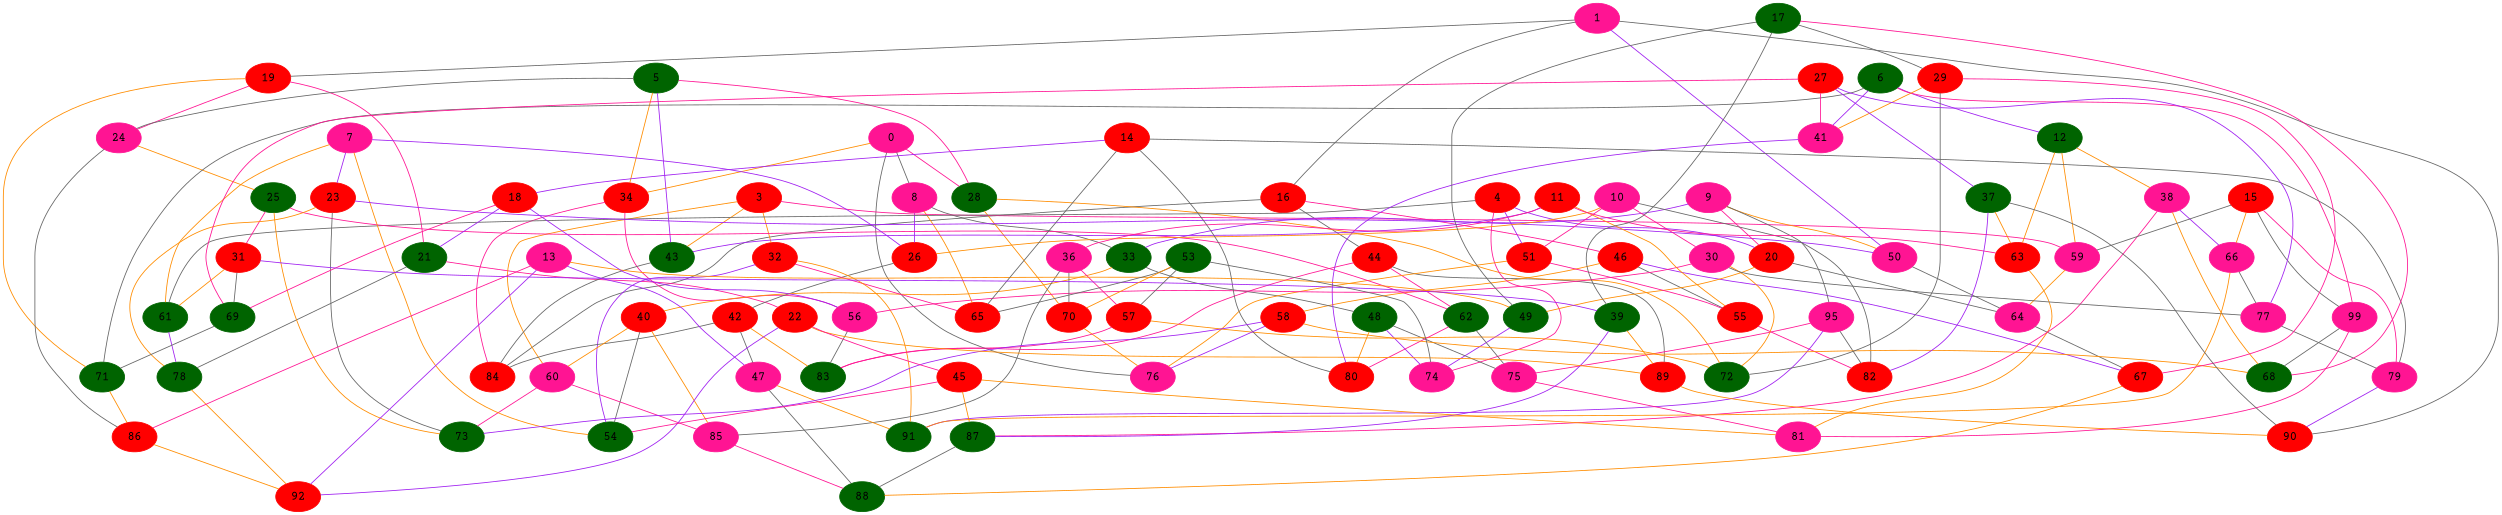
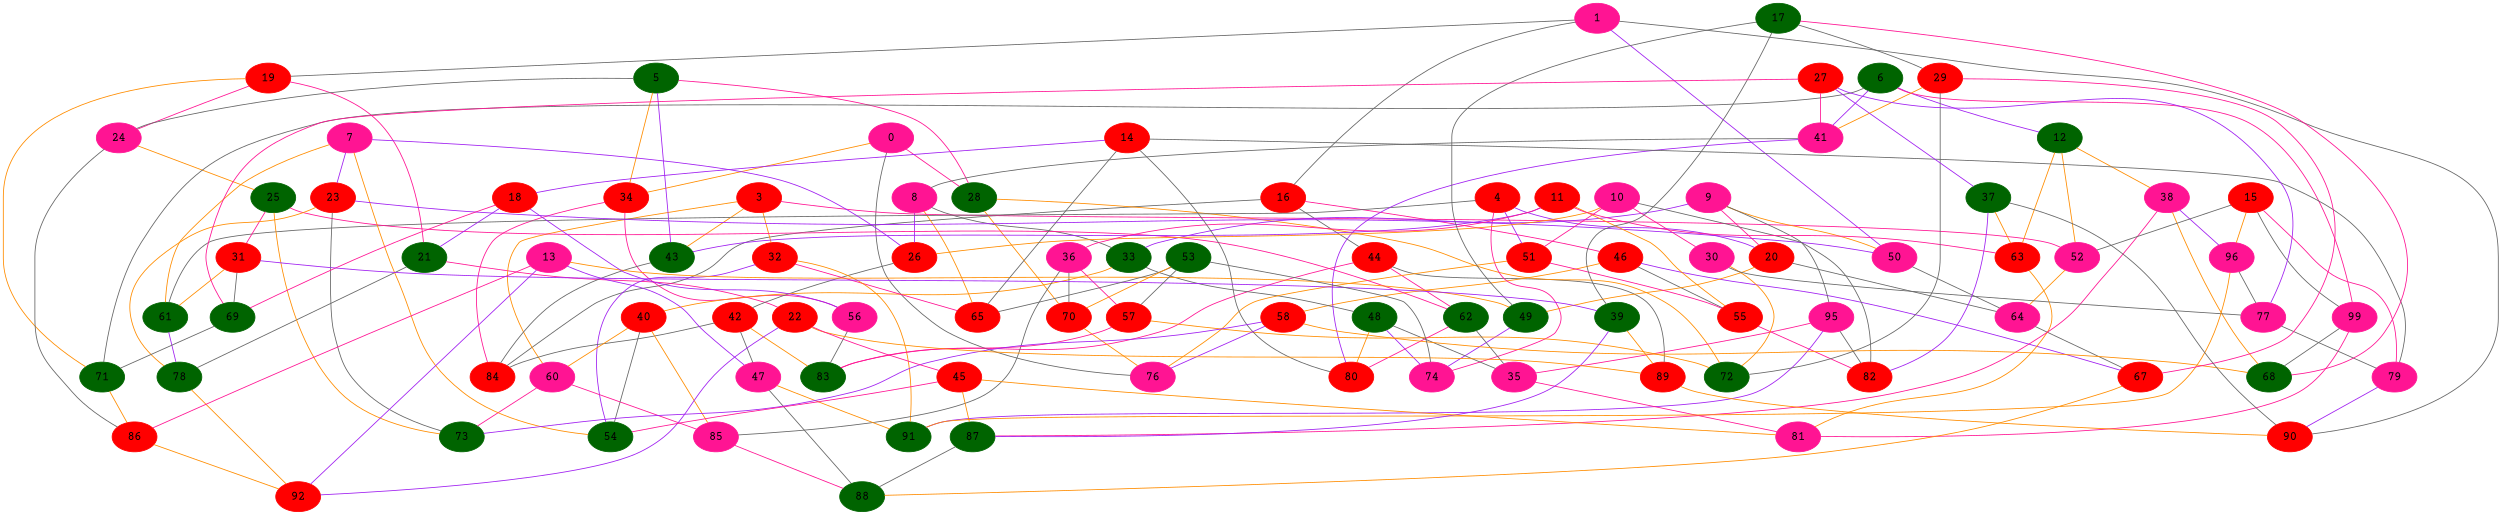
(903, 168) -> (1320, 148)
(2077, 257) -> (2077, 257)
(2232, 257) -> (2232, 257)
(1202, 291) -> none
(1514, 377) -> (1514, 377)
